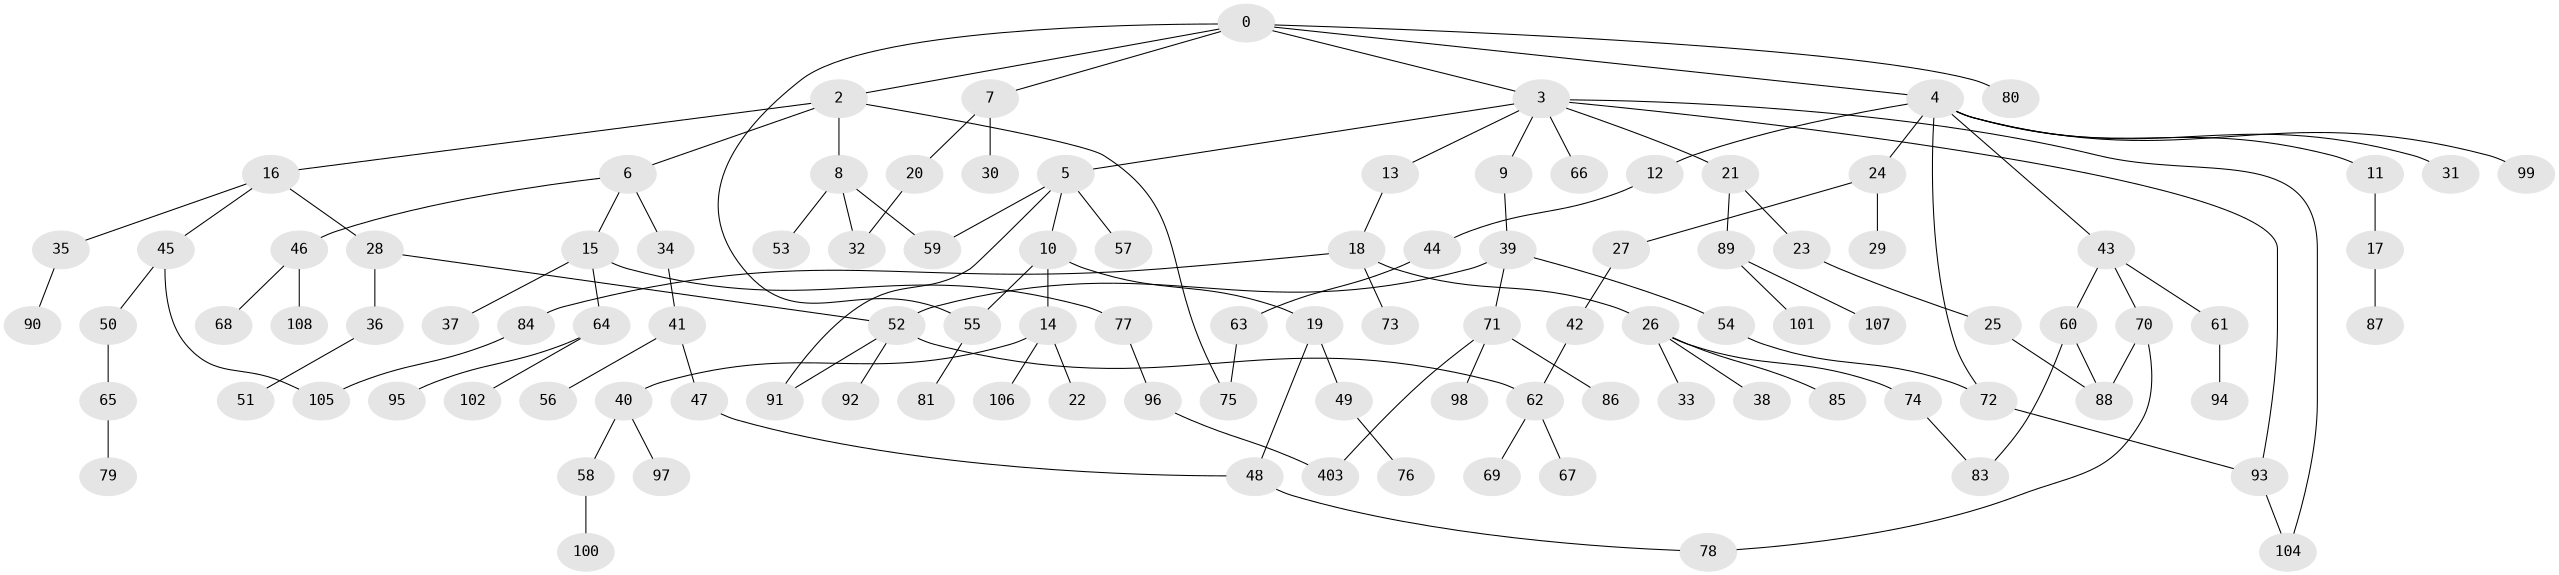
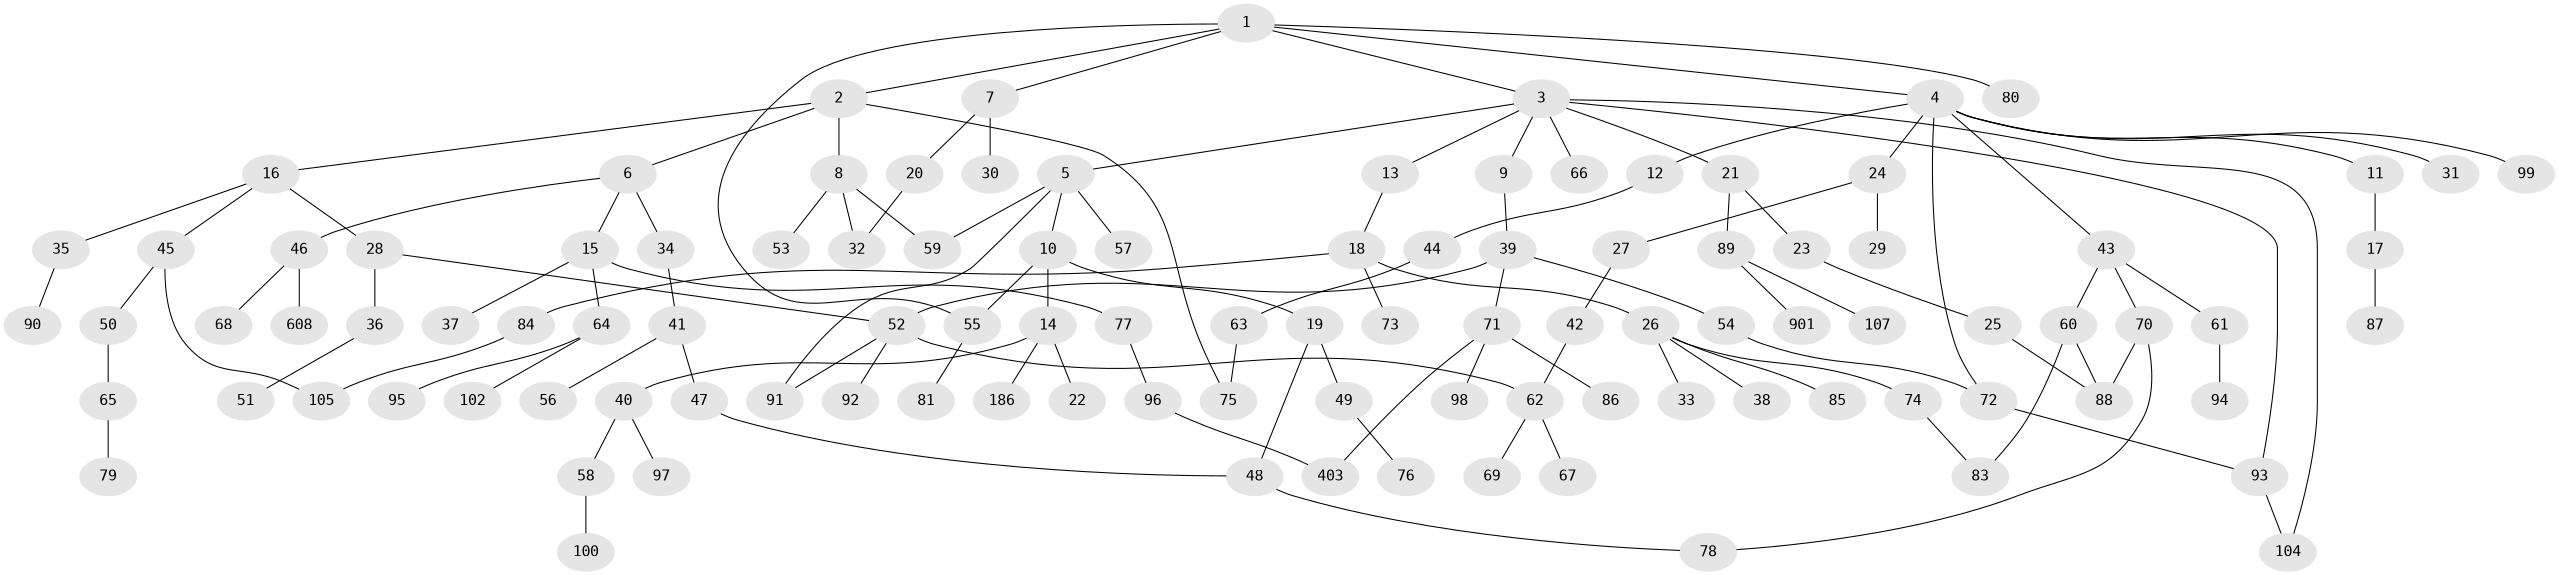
(1246, 23) -> (1246, 23)
(299, 325) -> (299, 325)
(1802, 325) -> (1802, 325)
(1002, 401) -> (1002, 401)
